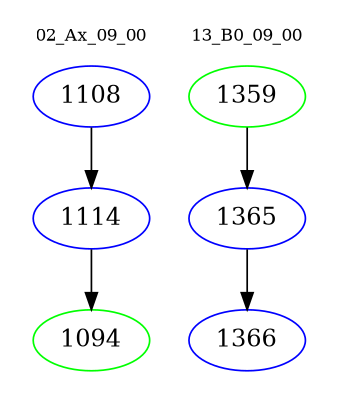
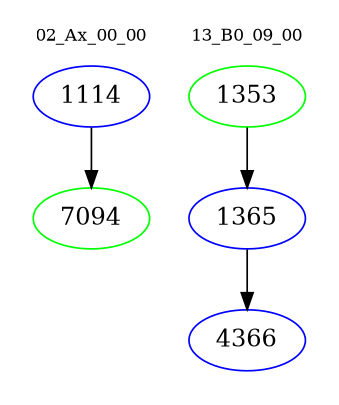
(91, 36) -> (91, 36)
(91, 97) -> none
(247, 97) -> (247, 97)
(91, 340) -> (91, 218)
(247, 340) -> (247, 340)
